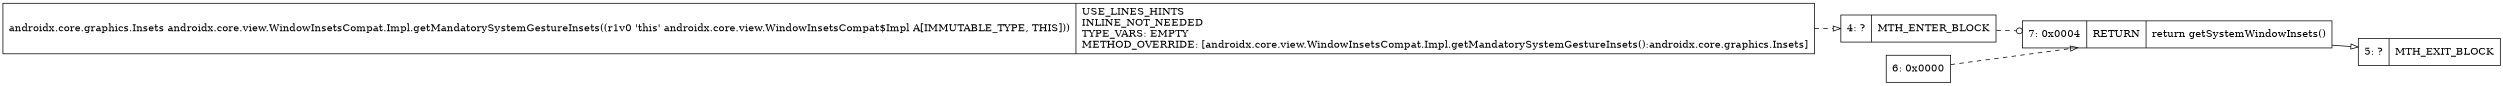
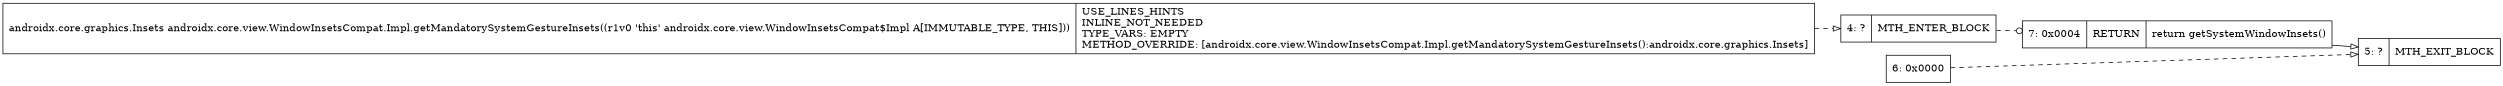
(2010, 57) -> (2151, 61)
